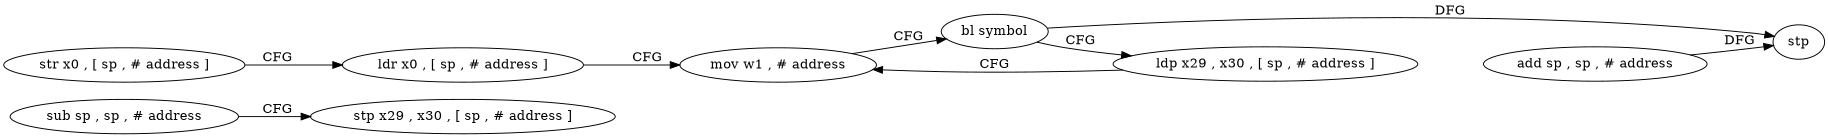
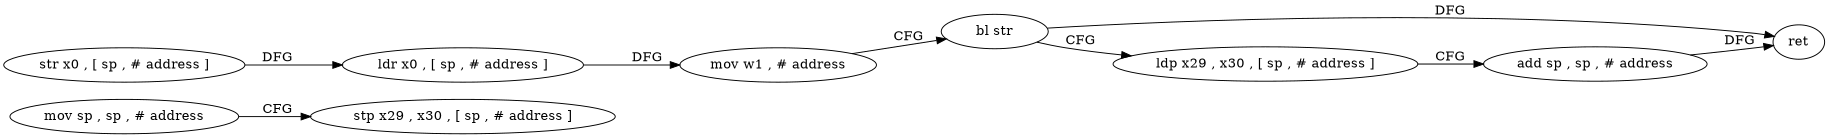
(995, 32) -> (995, 32)
(1799, 42) -> (1799, 42)
(278, 58) -> (278, 58)
(648, 58) -> (648, 58)
(1003, 72) -> (1446, 64)
(124, 117) -> (124, 117)
